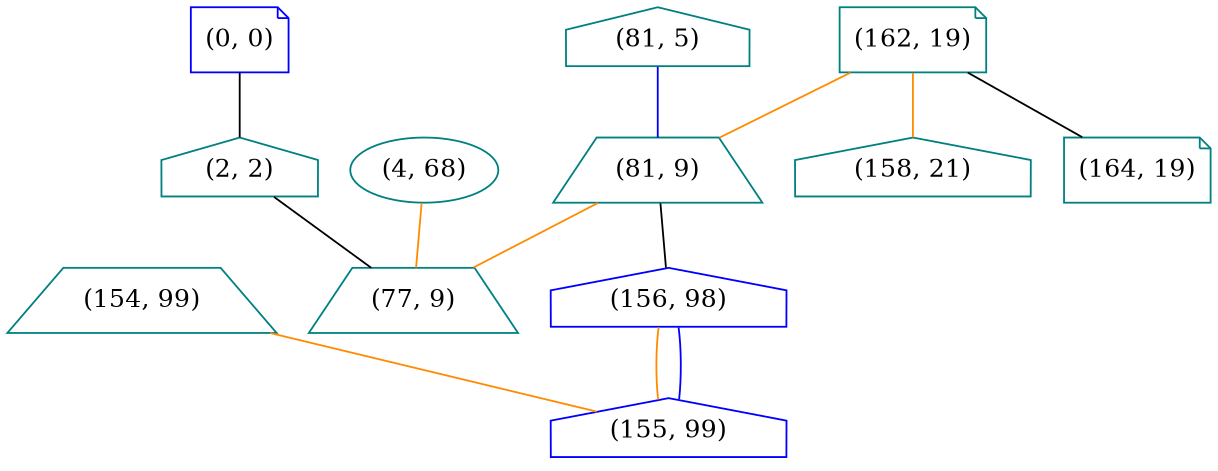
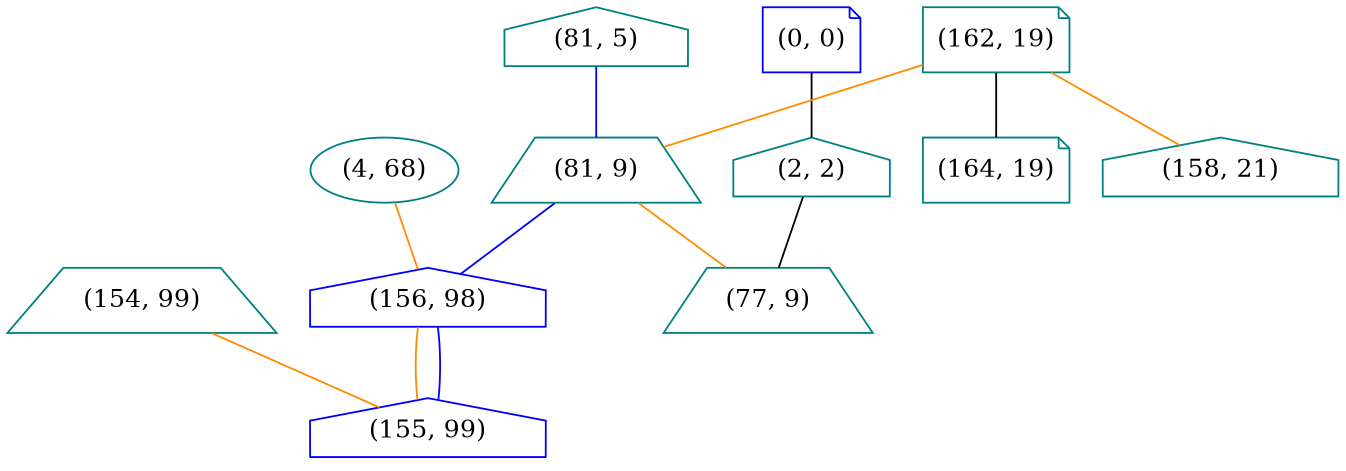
(419, 235) -> (406, 236)
(663, 235) -> (508, 239)
